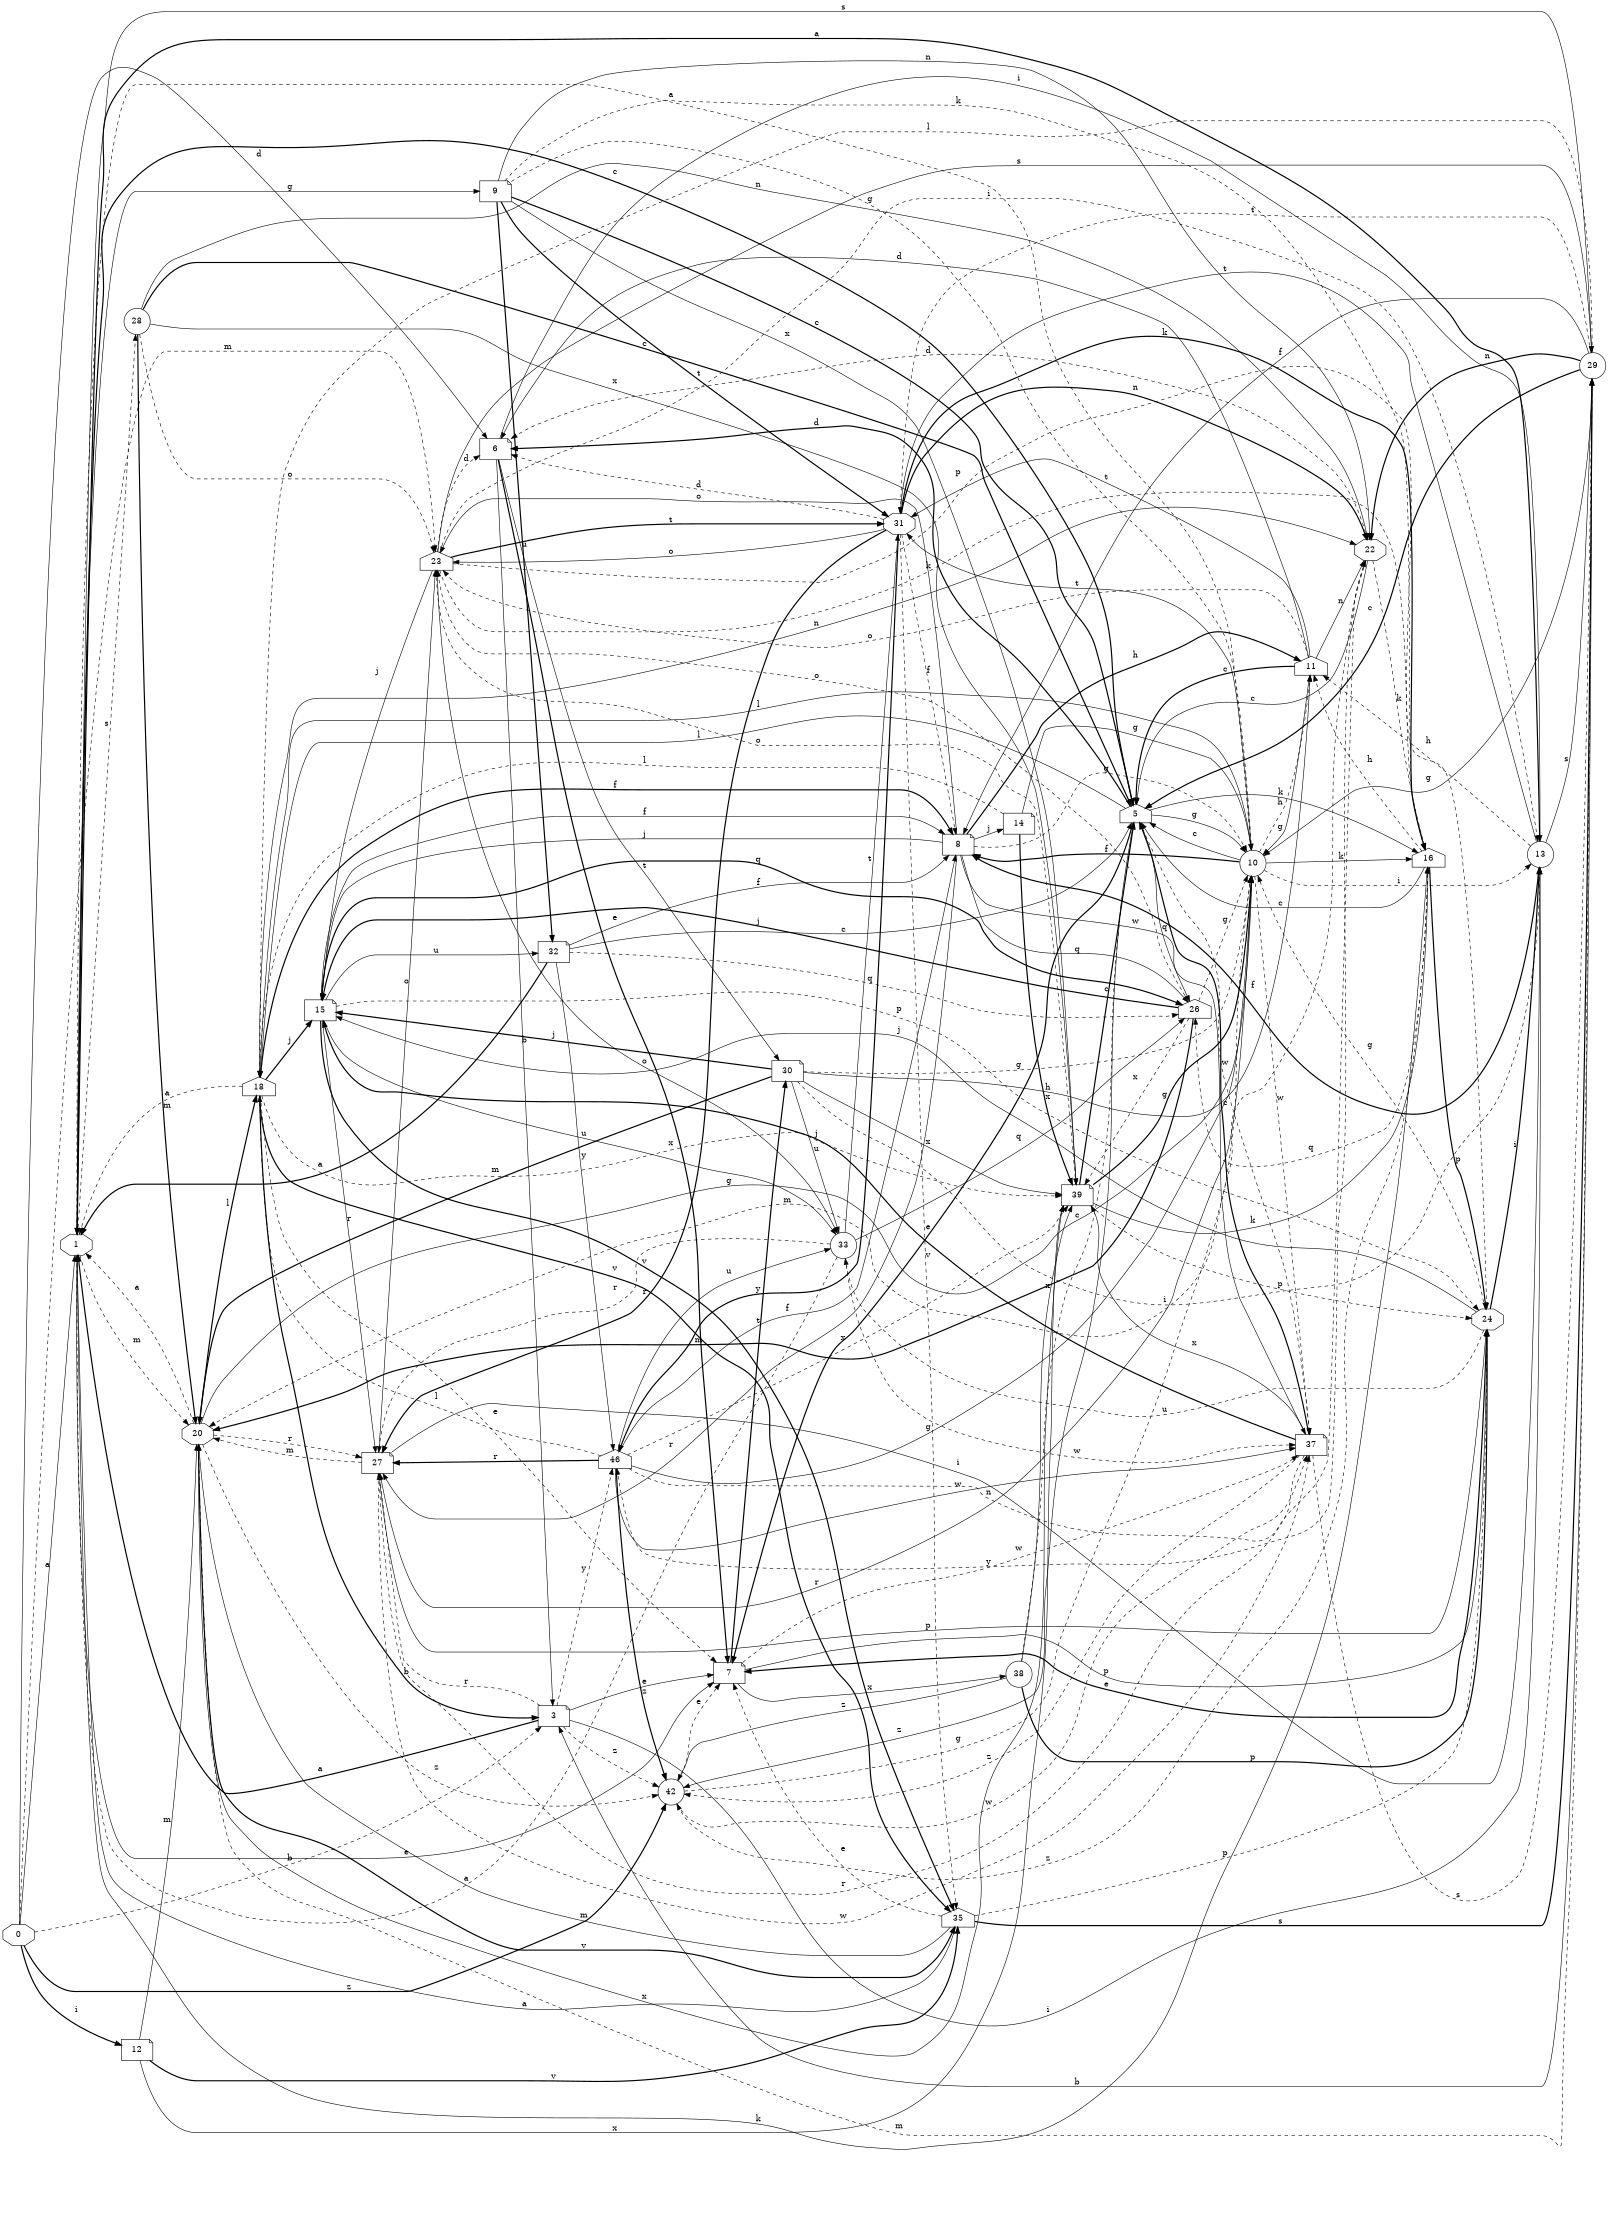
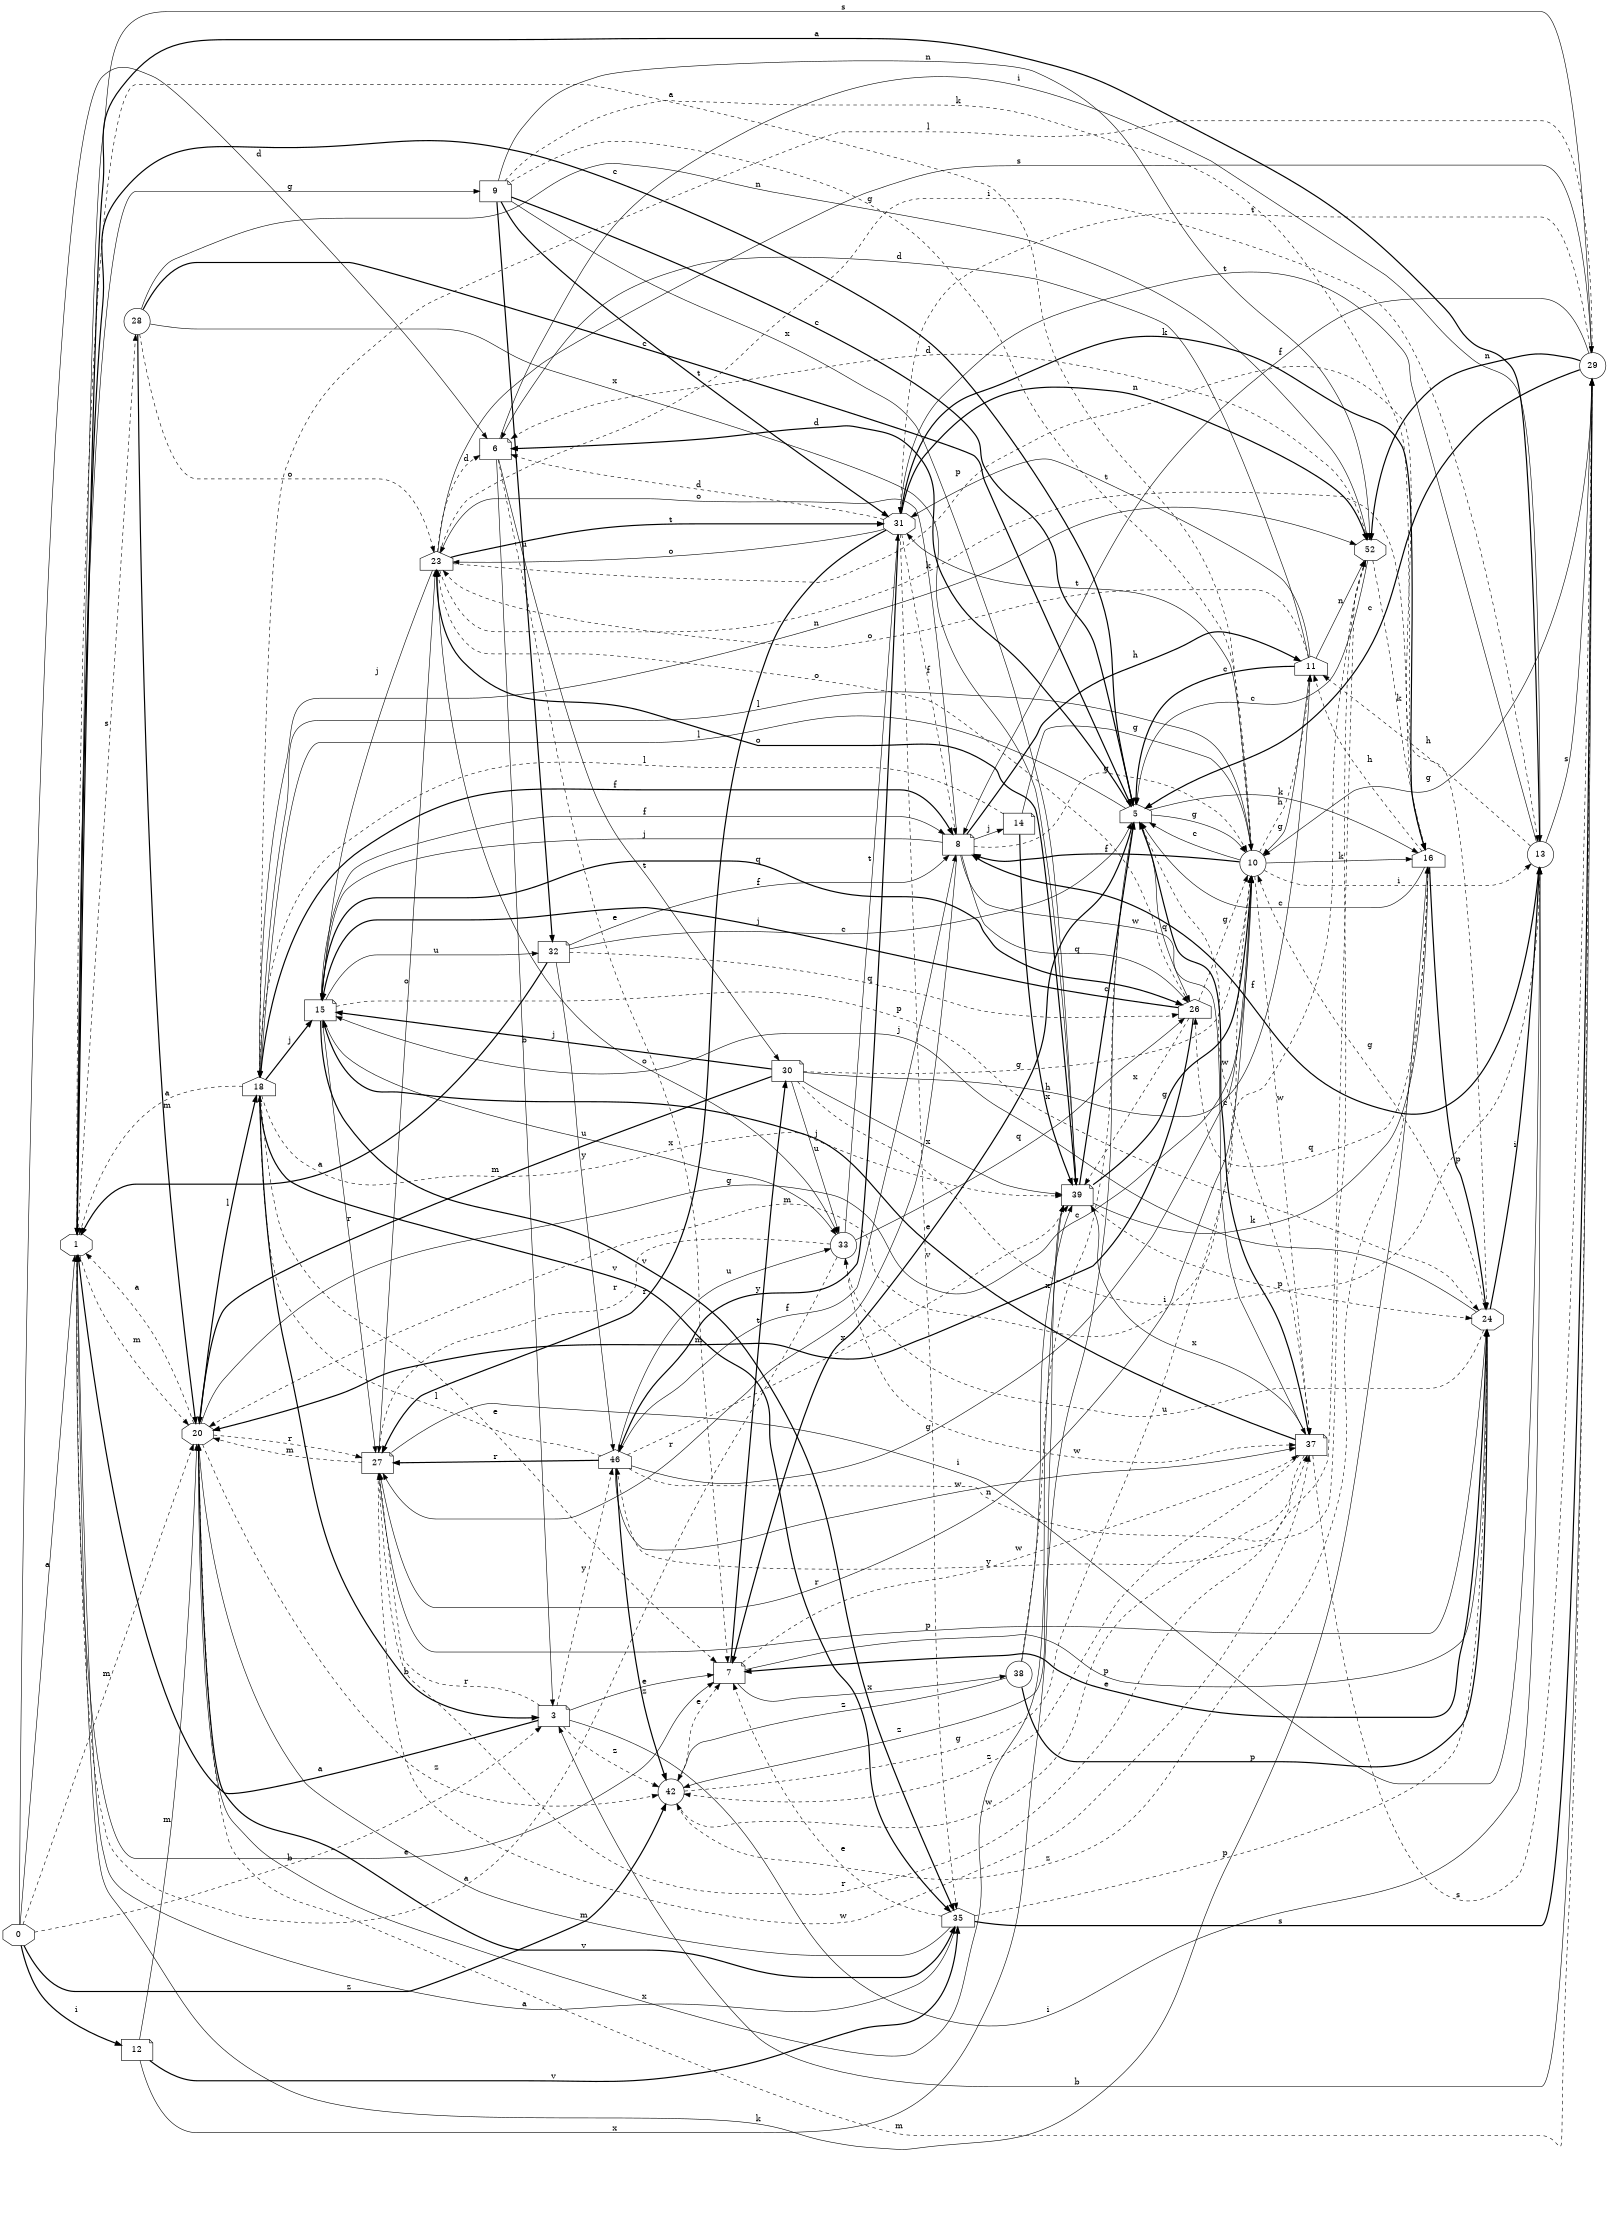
(1370, 550) -> (1370, 550)
(896, 745) -> (896, 745)
(72, 972) -> (107, 1687)
(636, 1024) -> (636, 1024)
